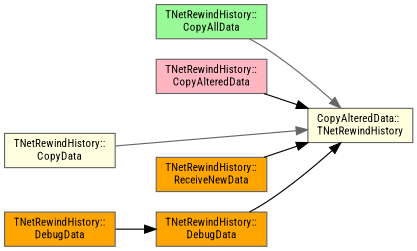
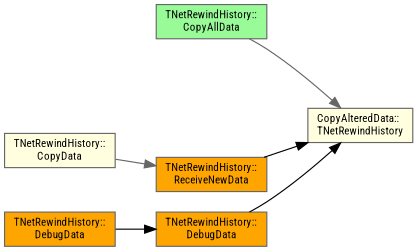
(212, 76) -> none
(206, 138) -> (130, 162)
